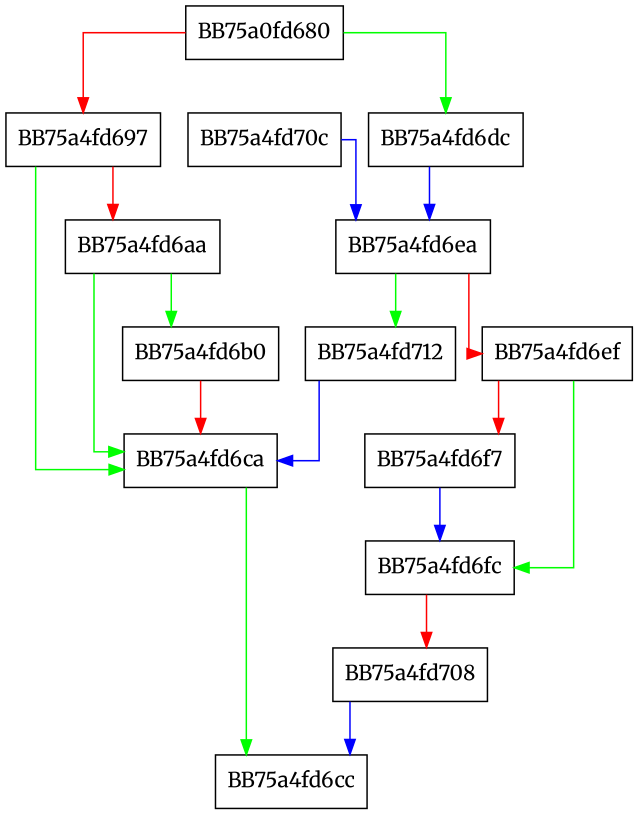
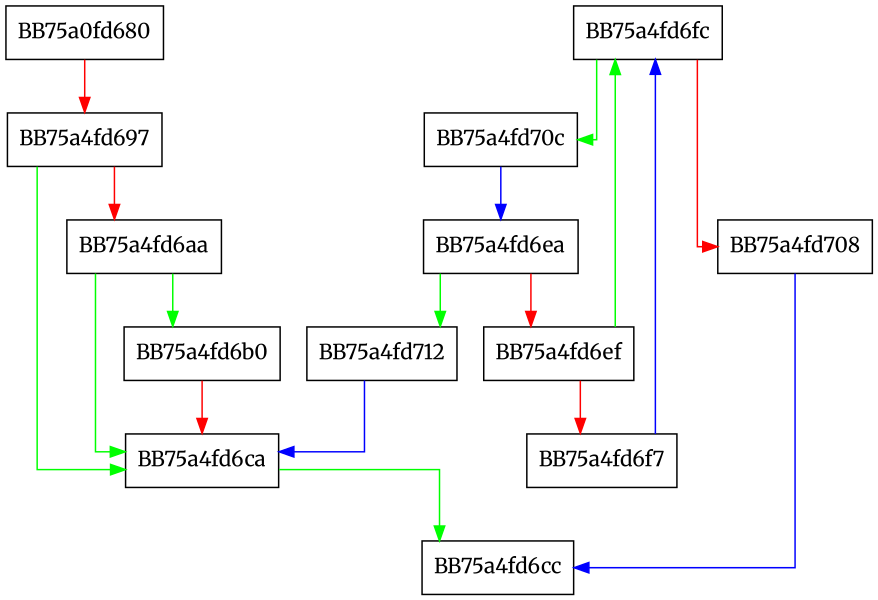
none -> (597, 102)
(446, 140) -> none
